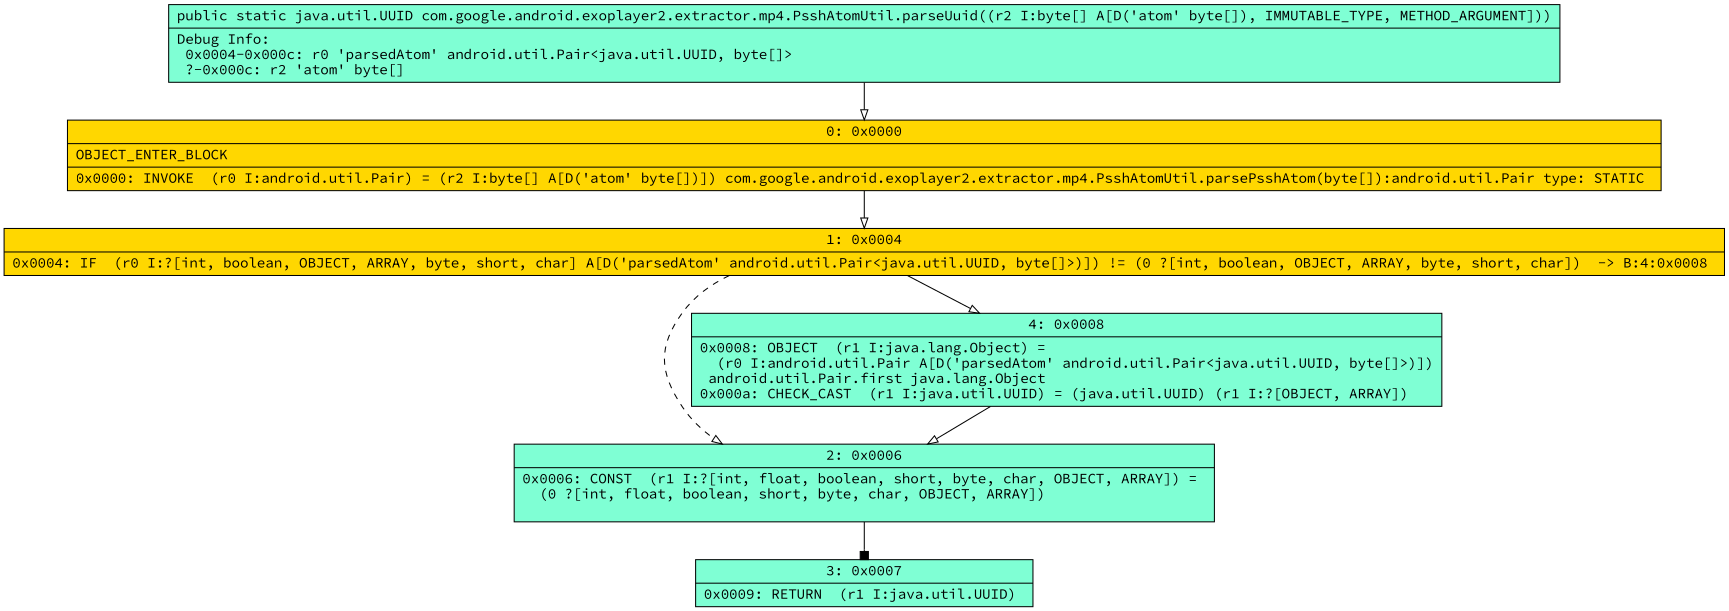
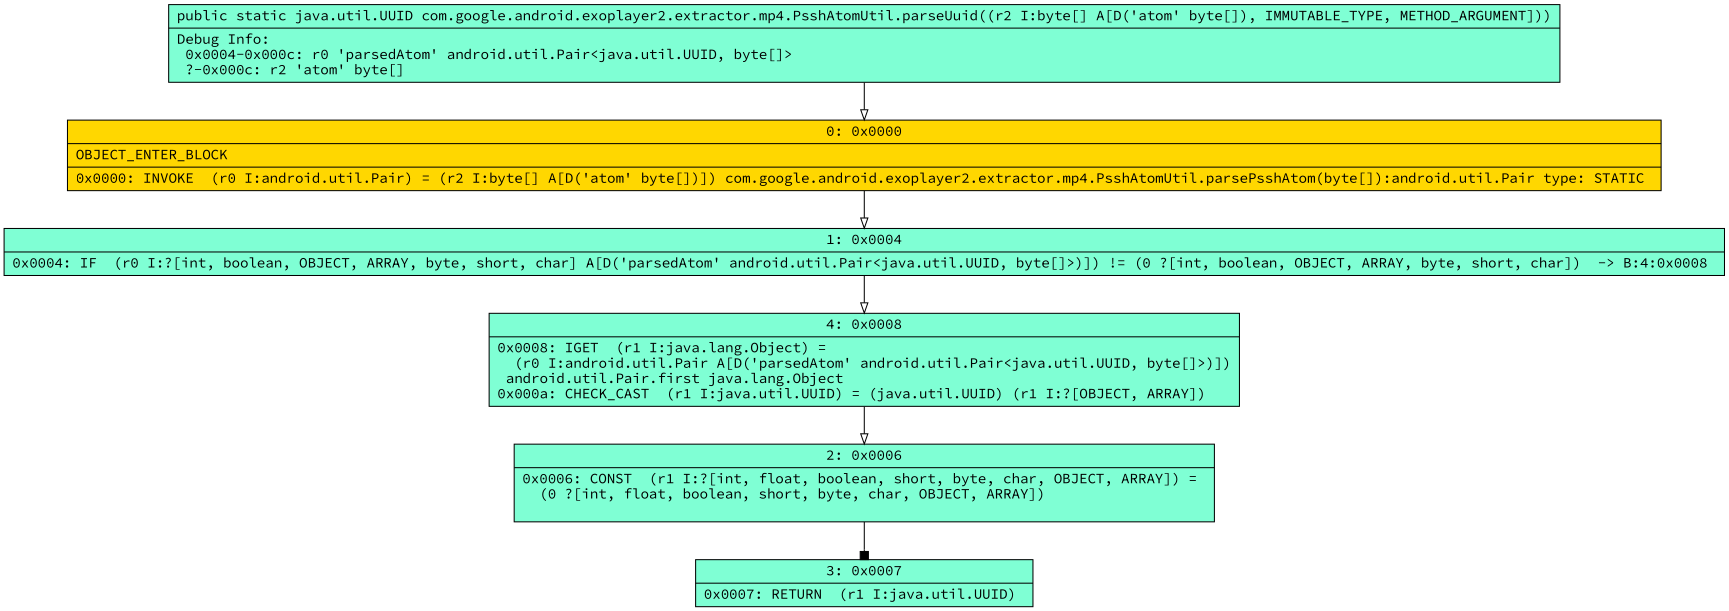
(864, 252) -> (864, 252)
(877, 348) -> (666, 348)
(665, 352) -> none
(864, 594) -> (864, 594)
